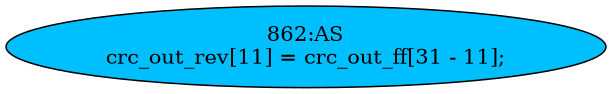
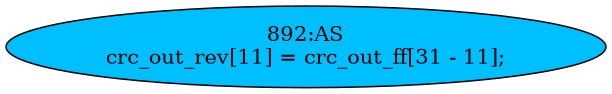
(306, 47) -> (306, 47)
